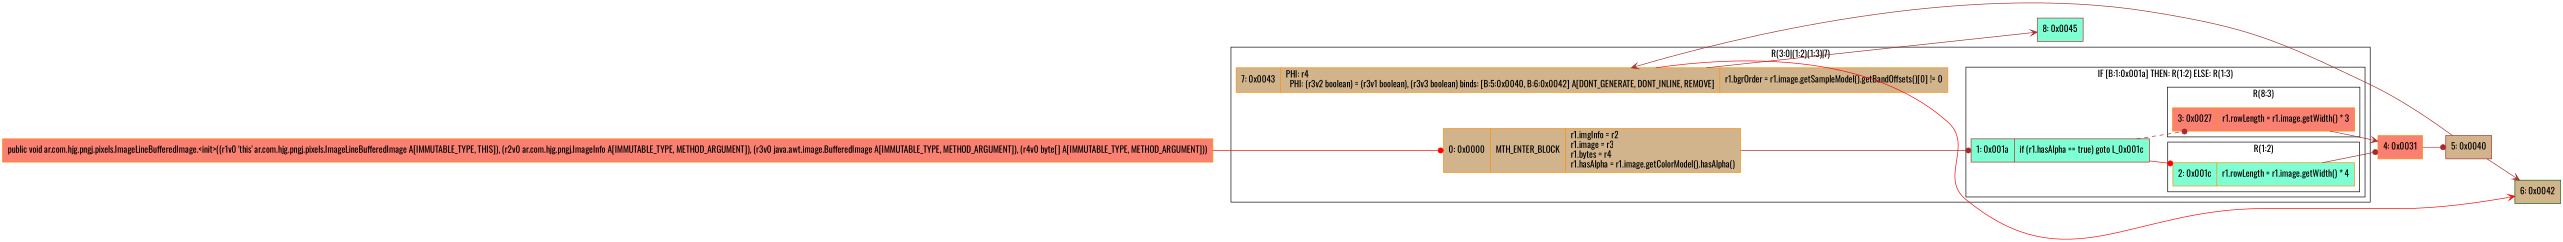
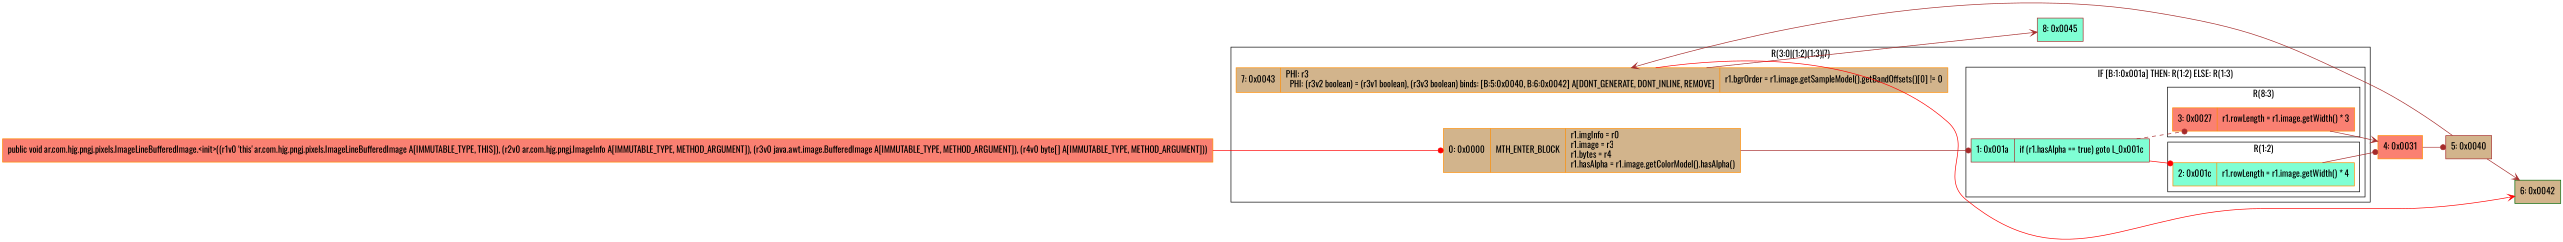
(1298, 75) -> (1298, 75)
(1595, 136) -> (1595, 136)
